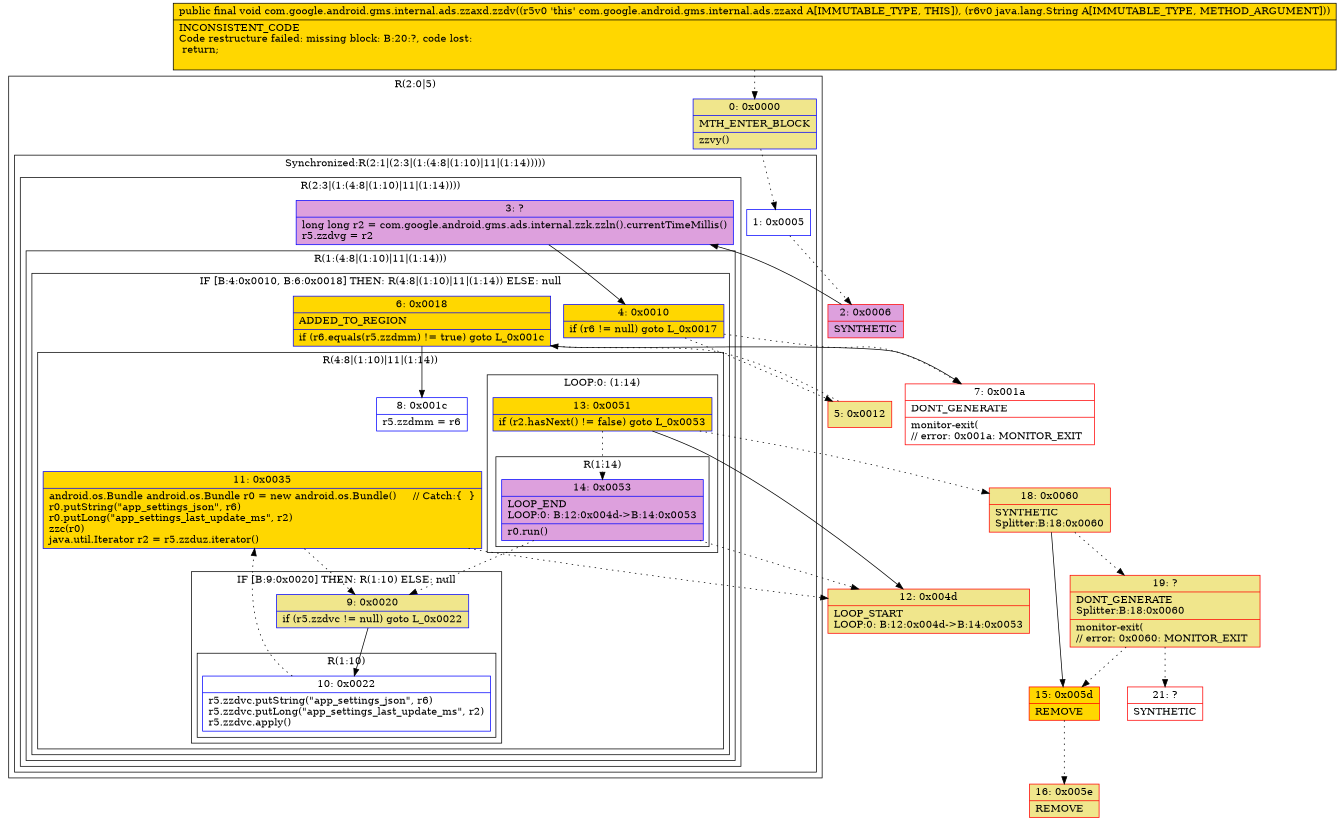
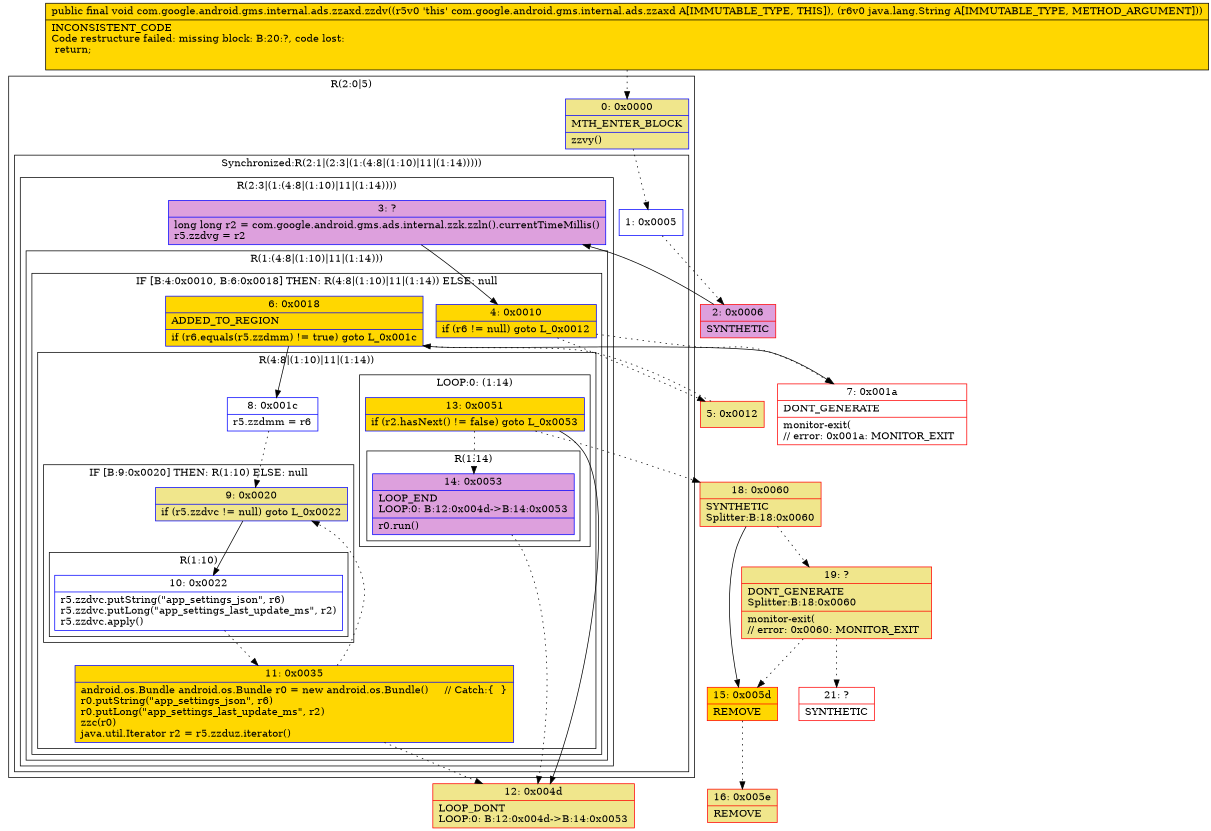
(644, 329) -> (516, 329)
(475, 566) -> (263, 456)
(869, 614) -> (472, 808)
